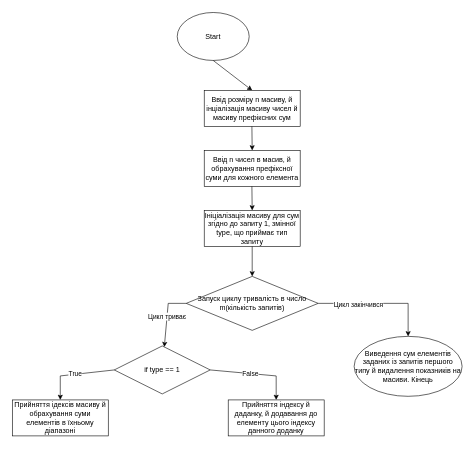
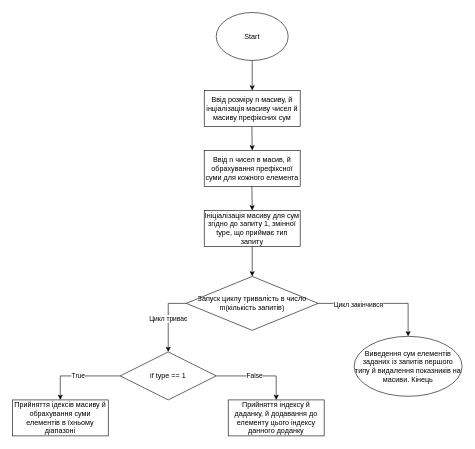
(213, 36) -> (252, 36)
(162, 370) -> (168, 376)
